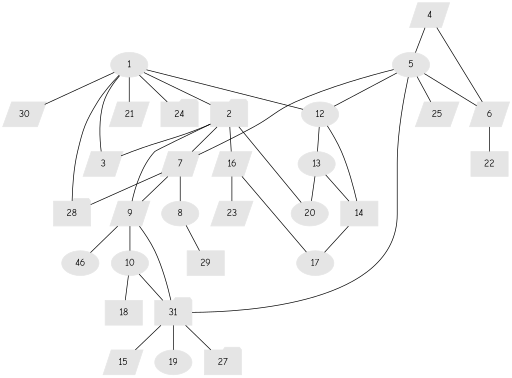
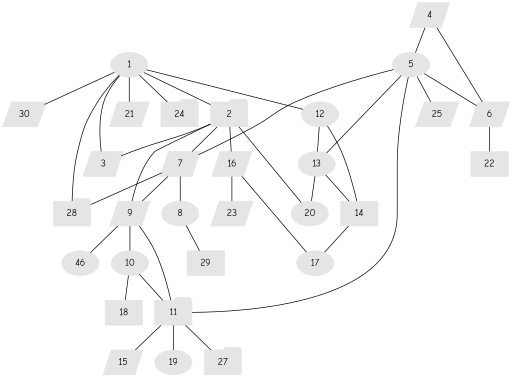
(365, 90) -> (364, 114)
(173, 313) -> (173, 313)
